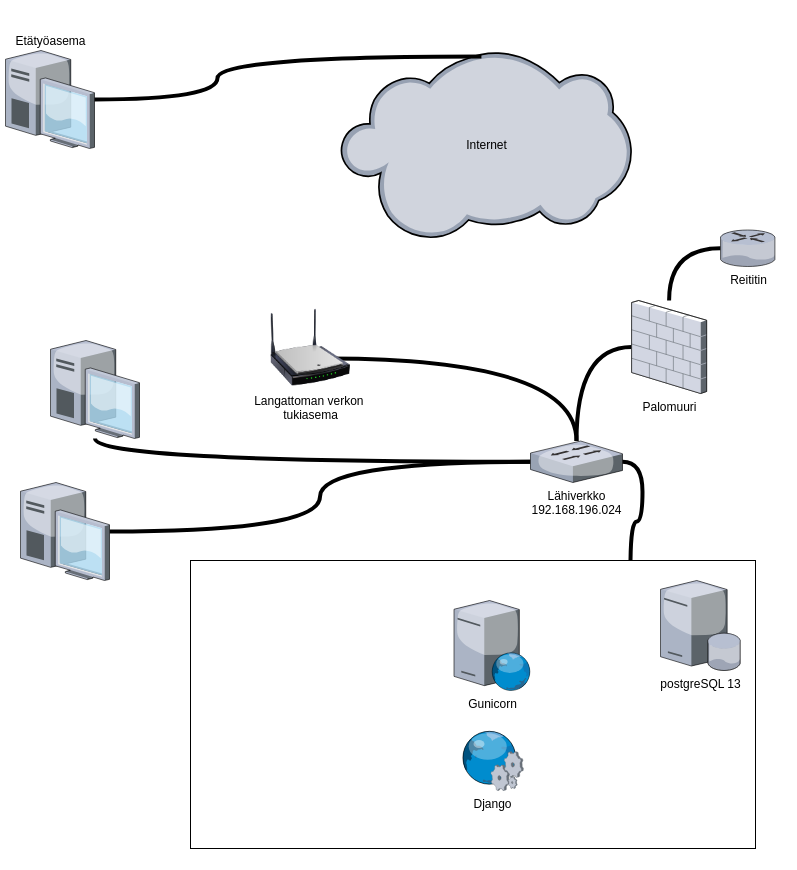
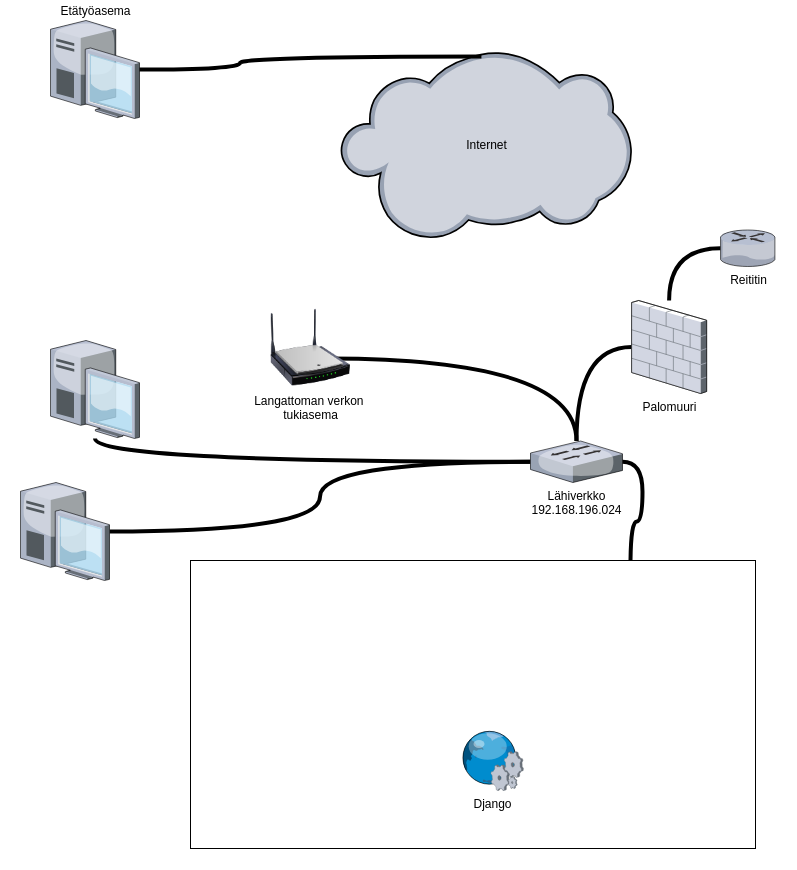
(50, 100) -> (95, 70)
(701, 626) -> none
(492, 646) -> none
